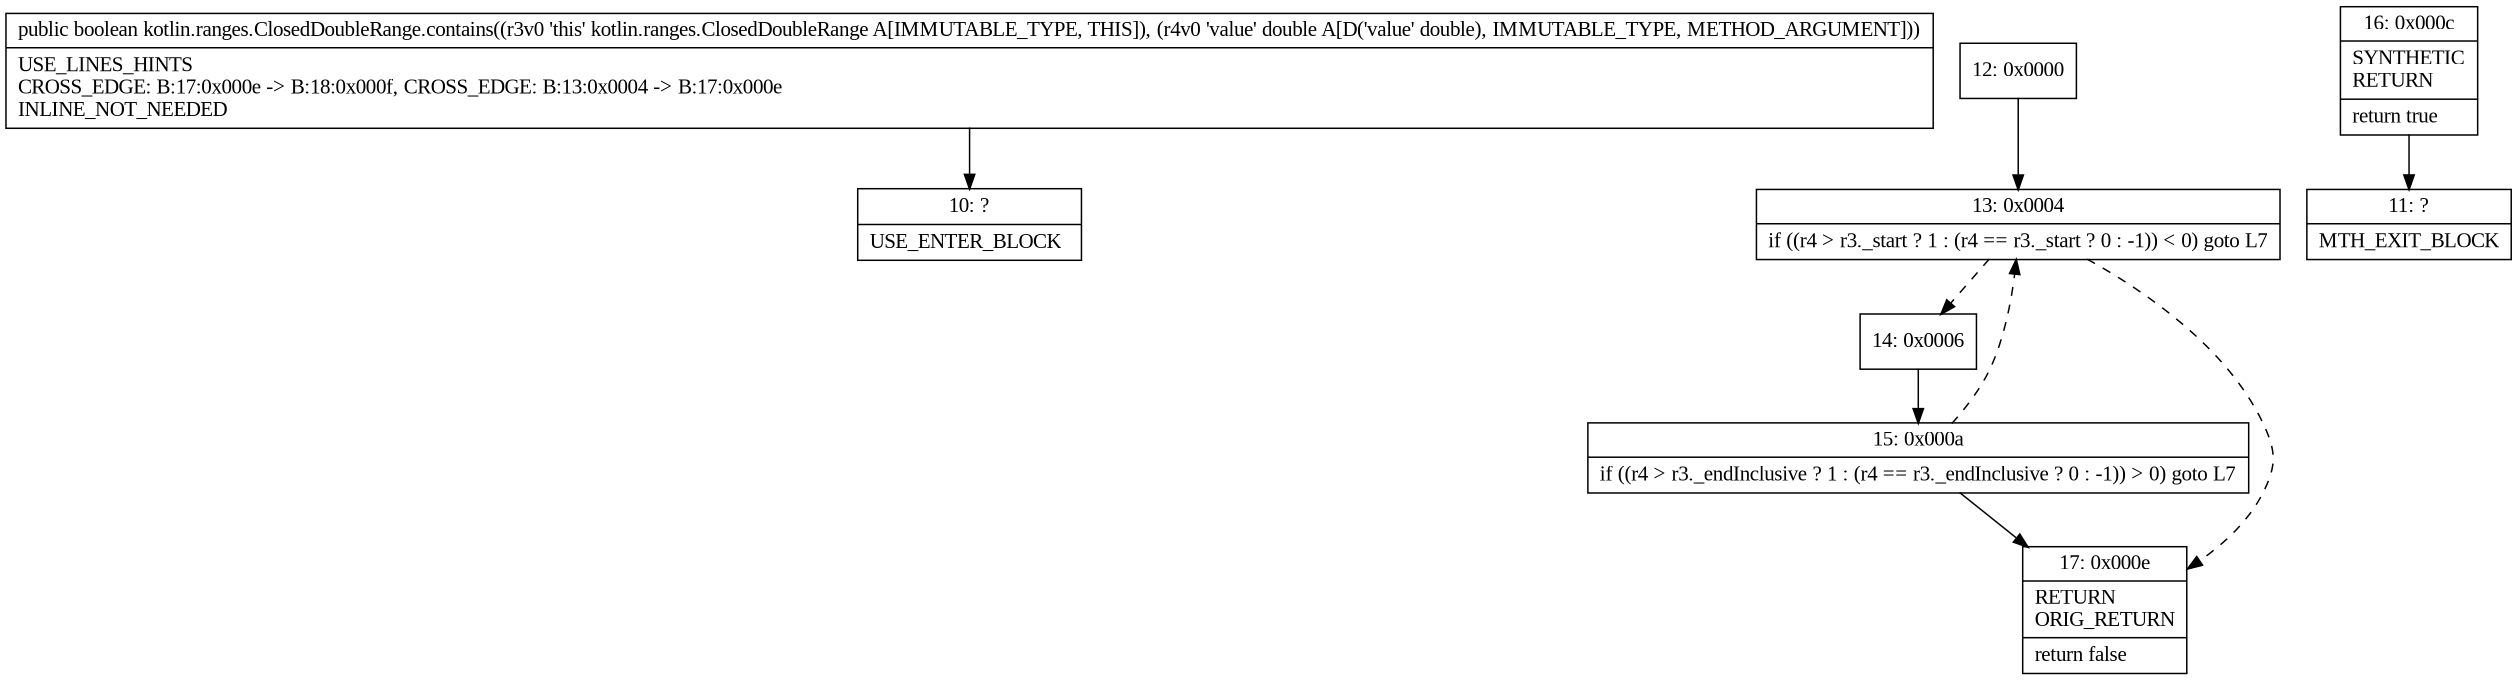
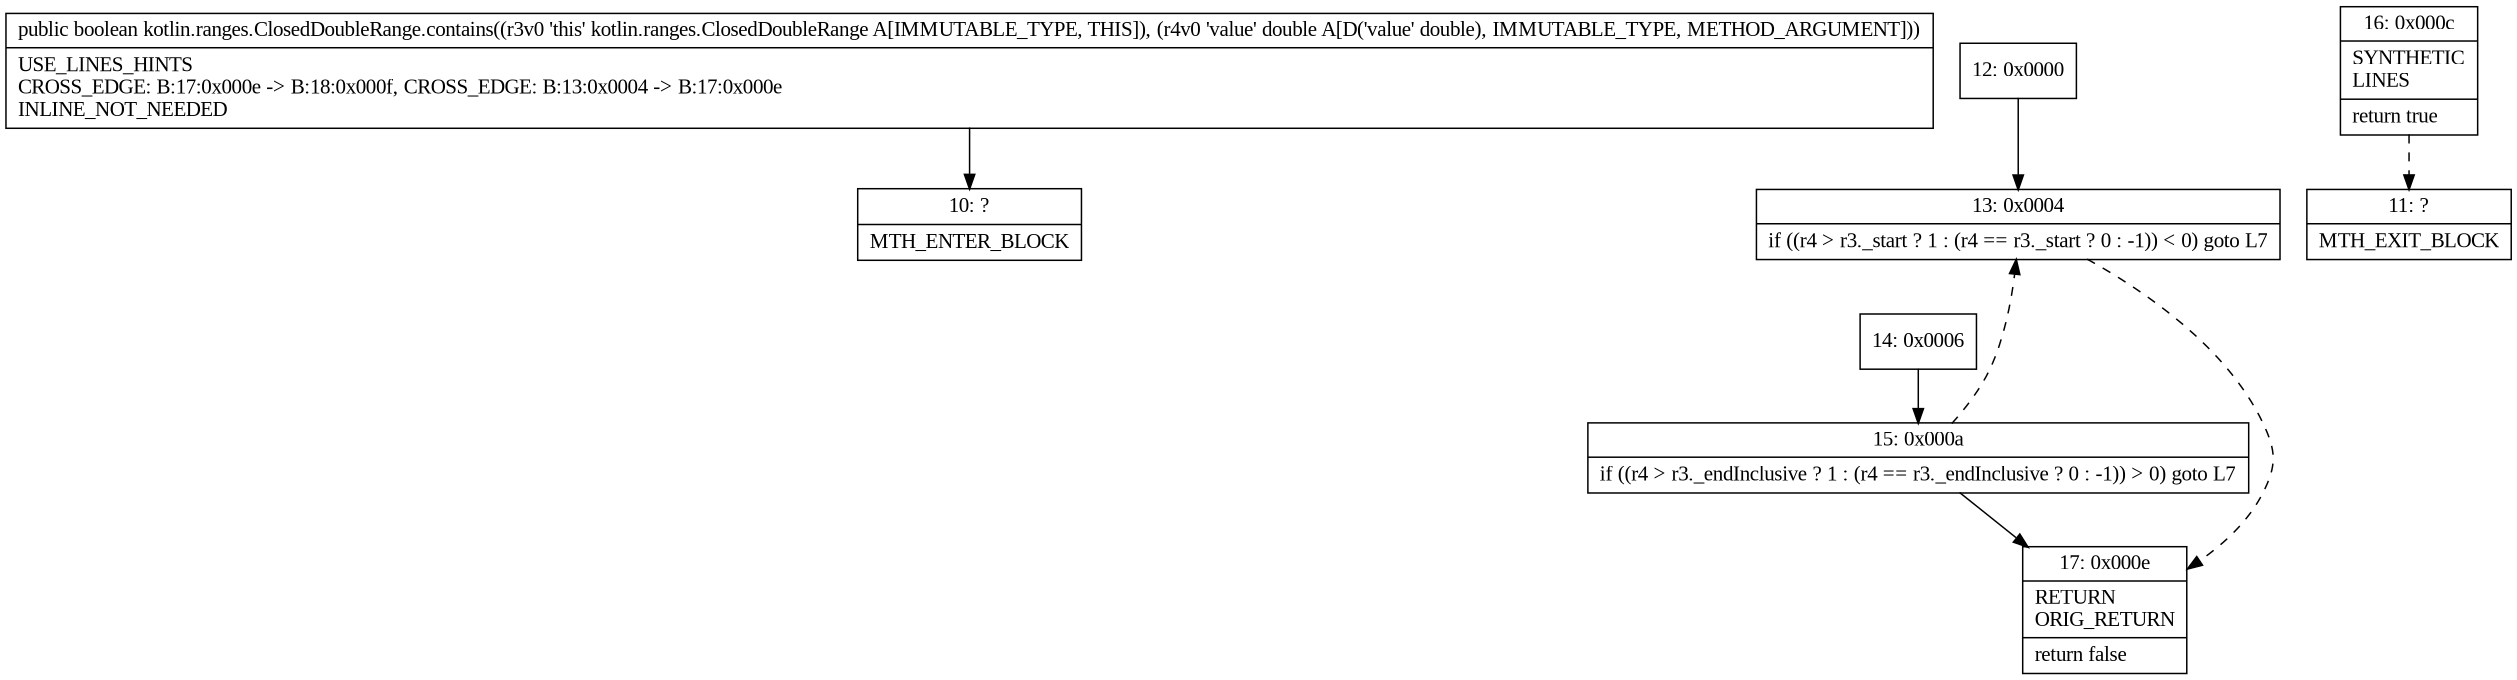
(2393, 81) -> (2381, 81)
(2409, 155) -> (2409, 155)
(966, 242) -> (970, 242)
(1970, 281) -> none
